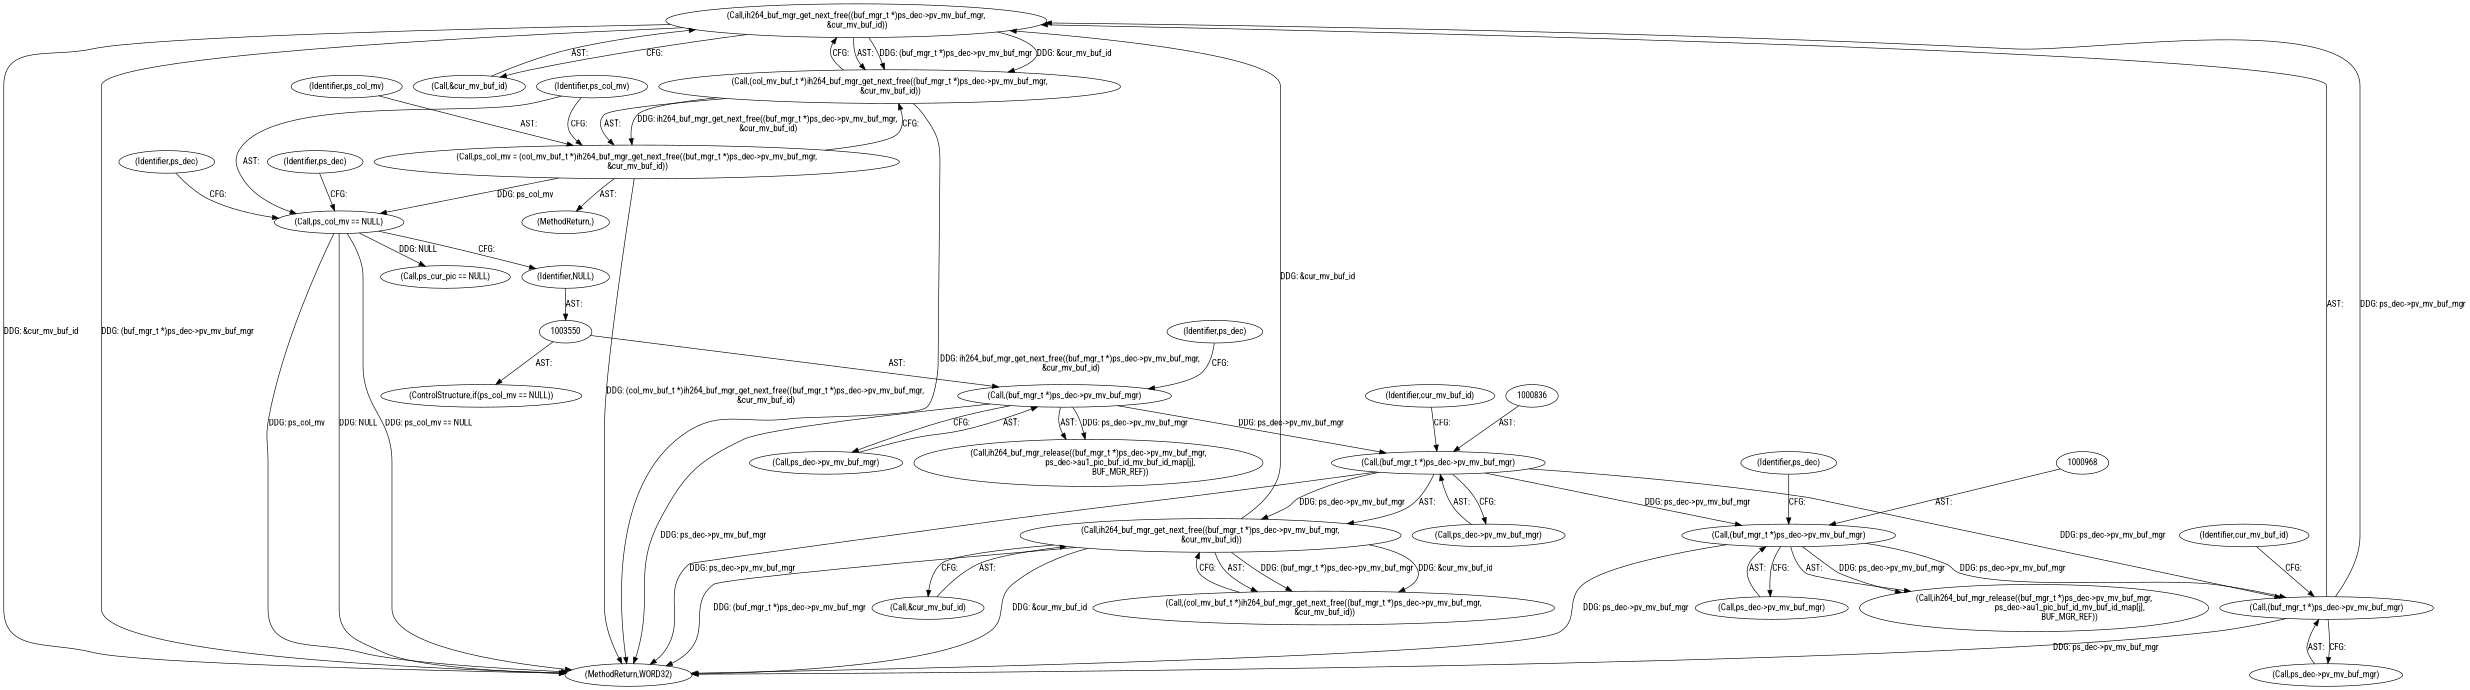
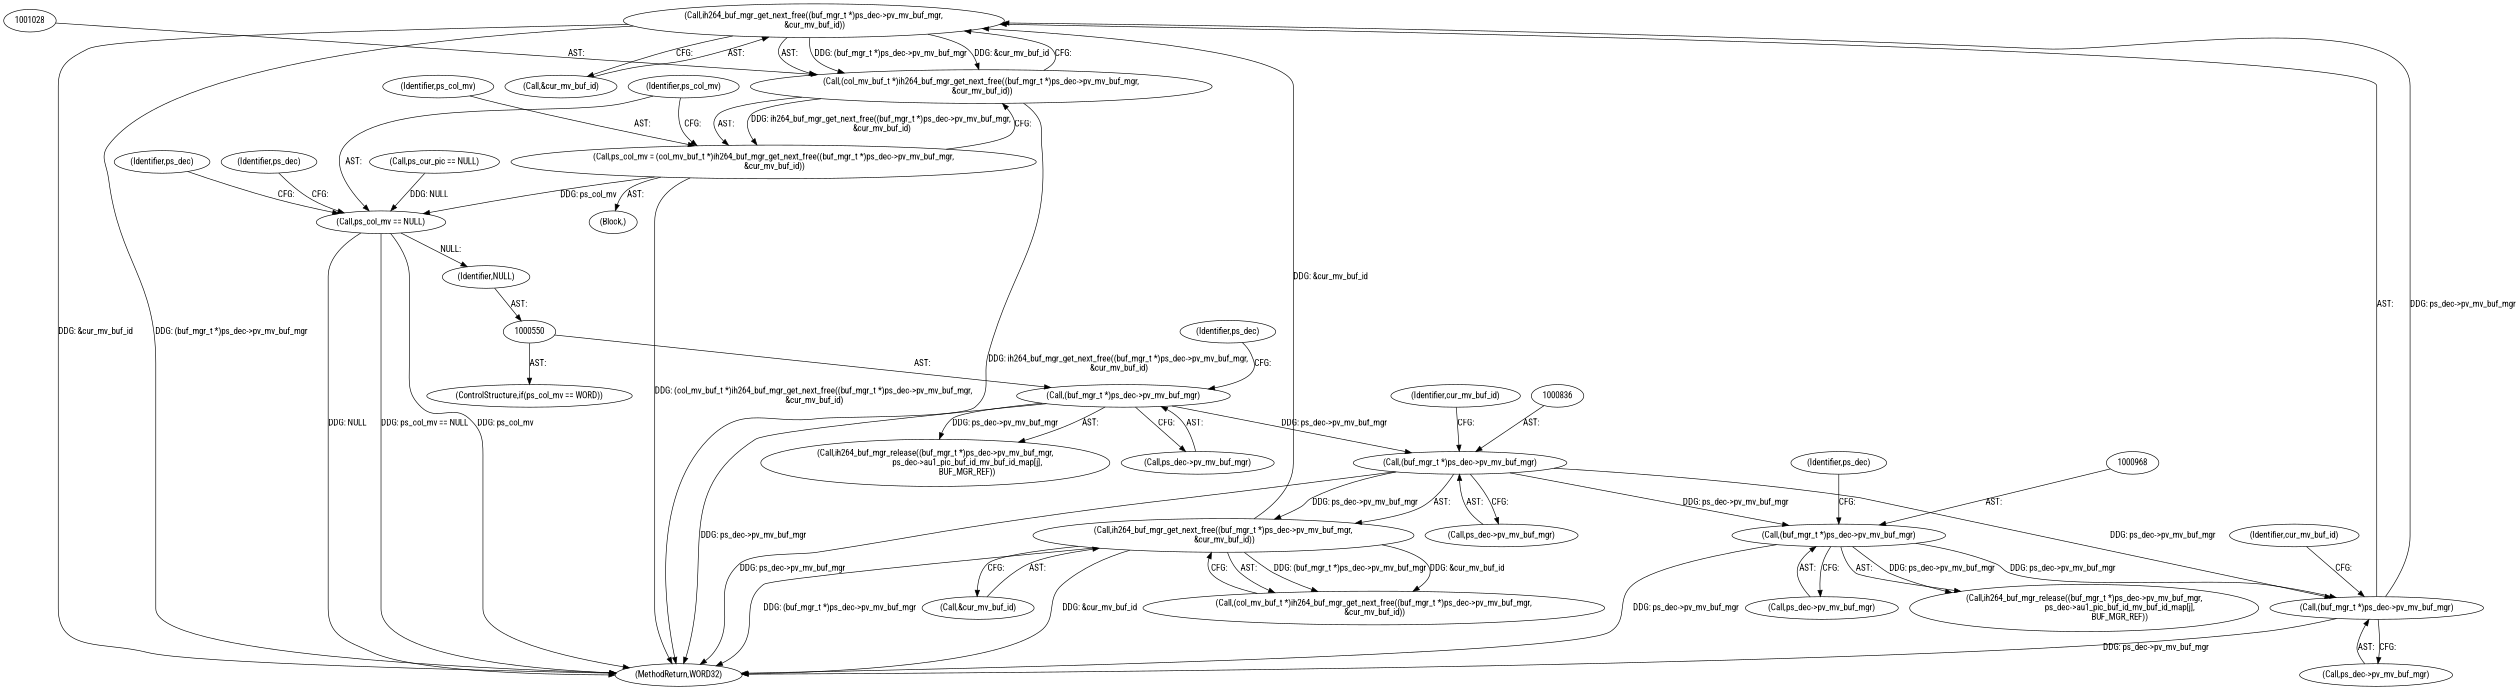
none -> (30, 21)
(566, 222) -> (613, 222)
(389, 248) -> (410, 190)
(488, 250) -> (452, 250)
(566, 332) -> (530, 332)
(481, 396) -> (530, 396)
